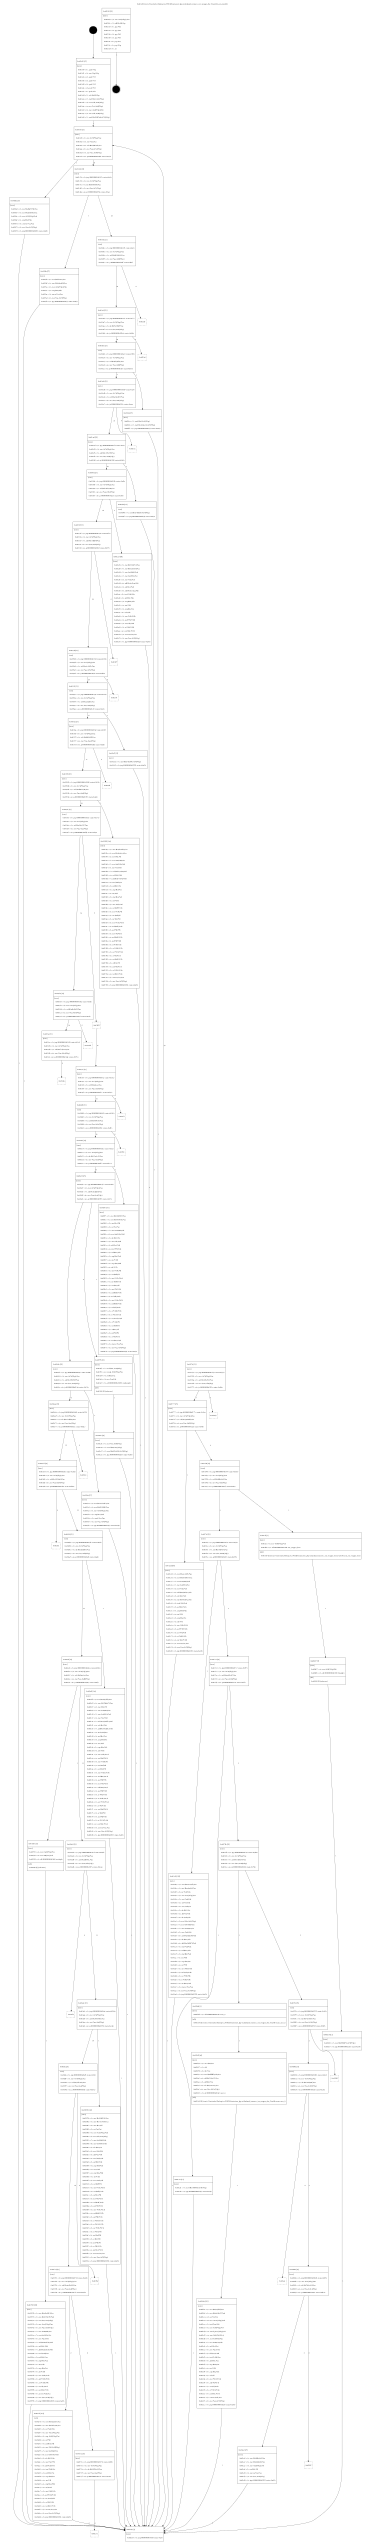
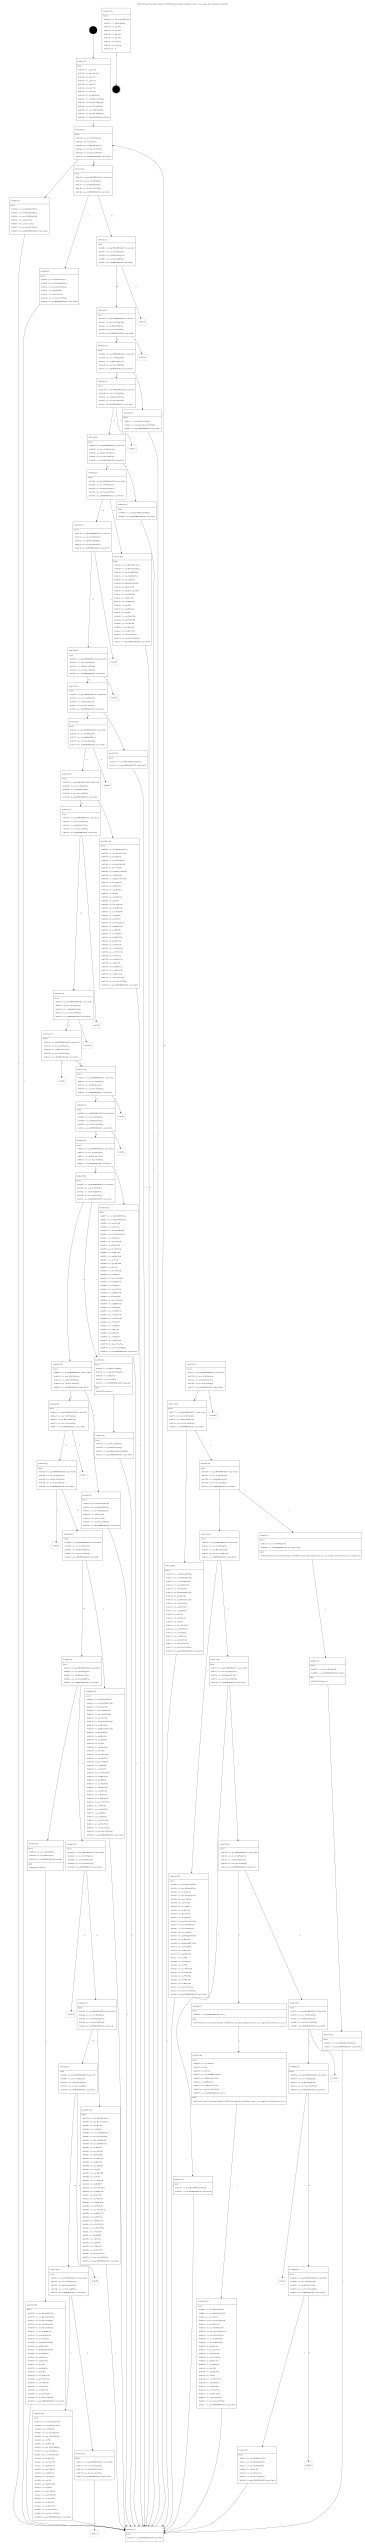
(96, 1047) -> (78, 1063)
